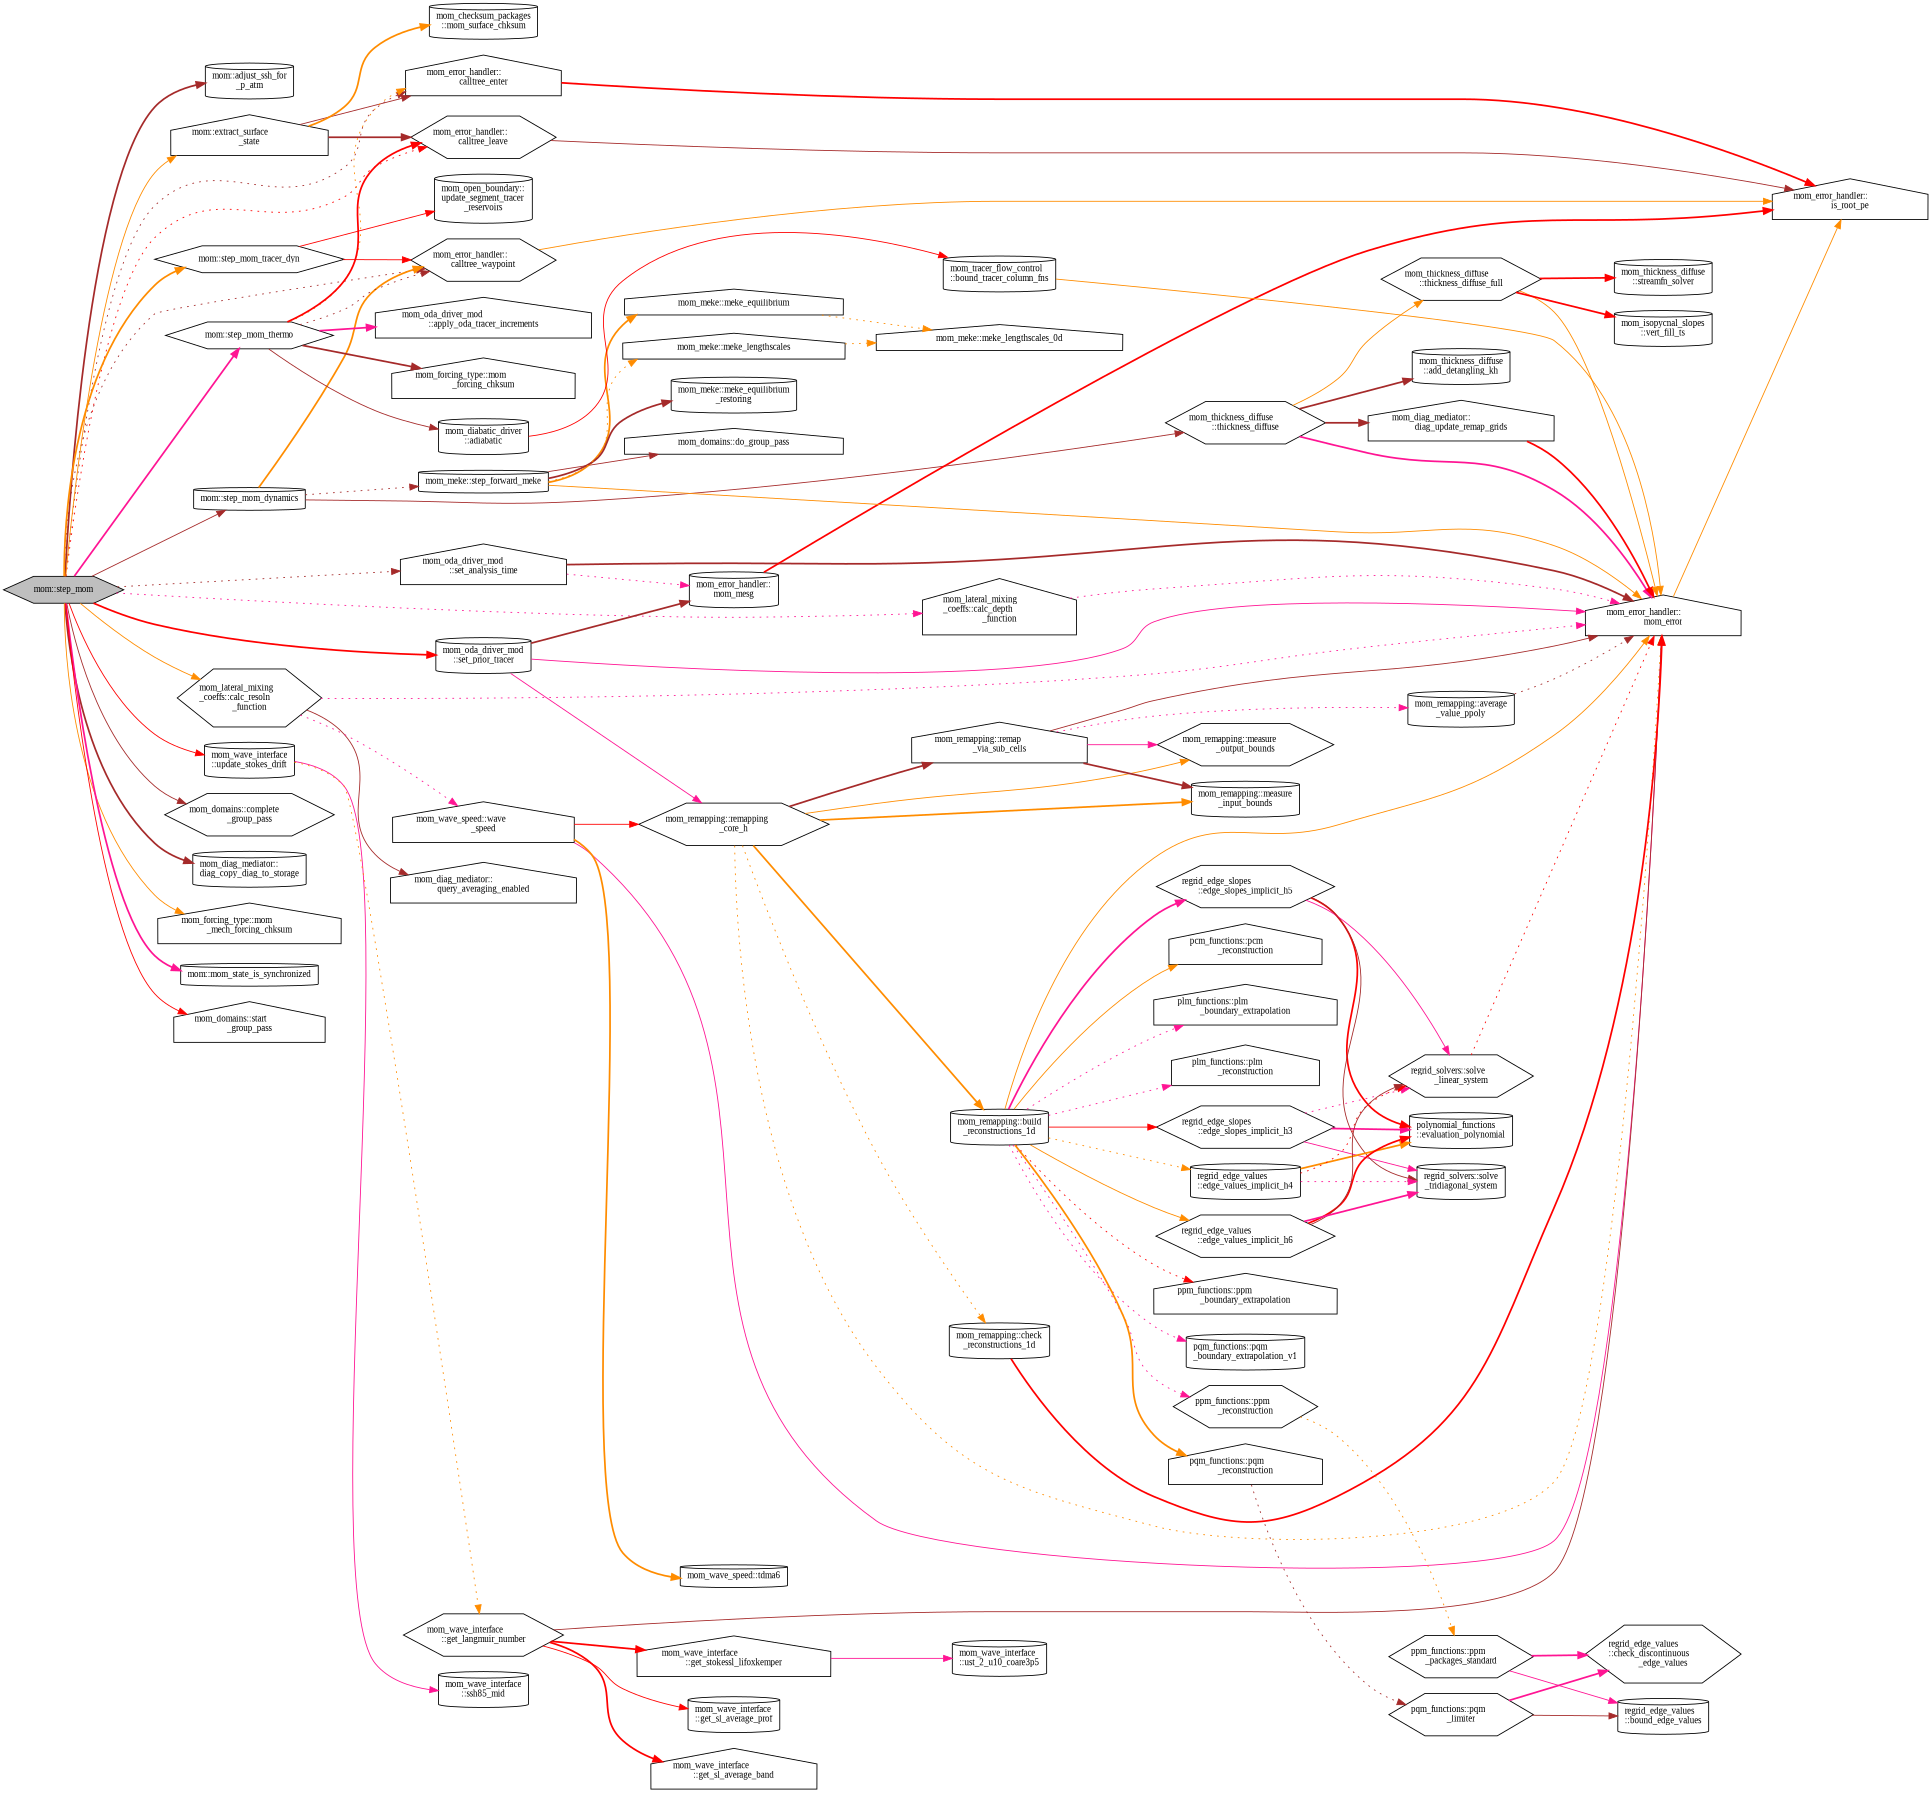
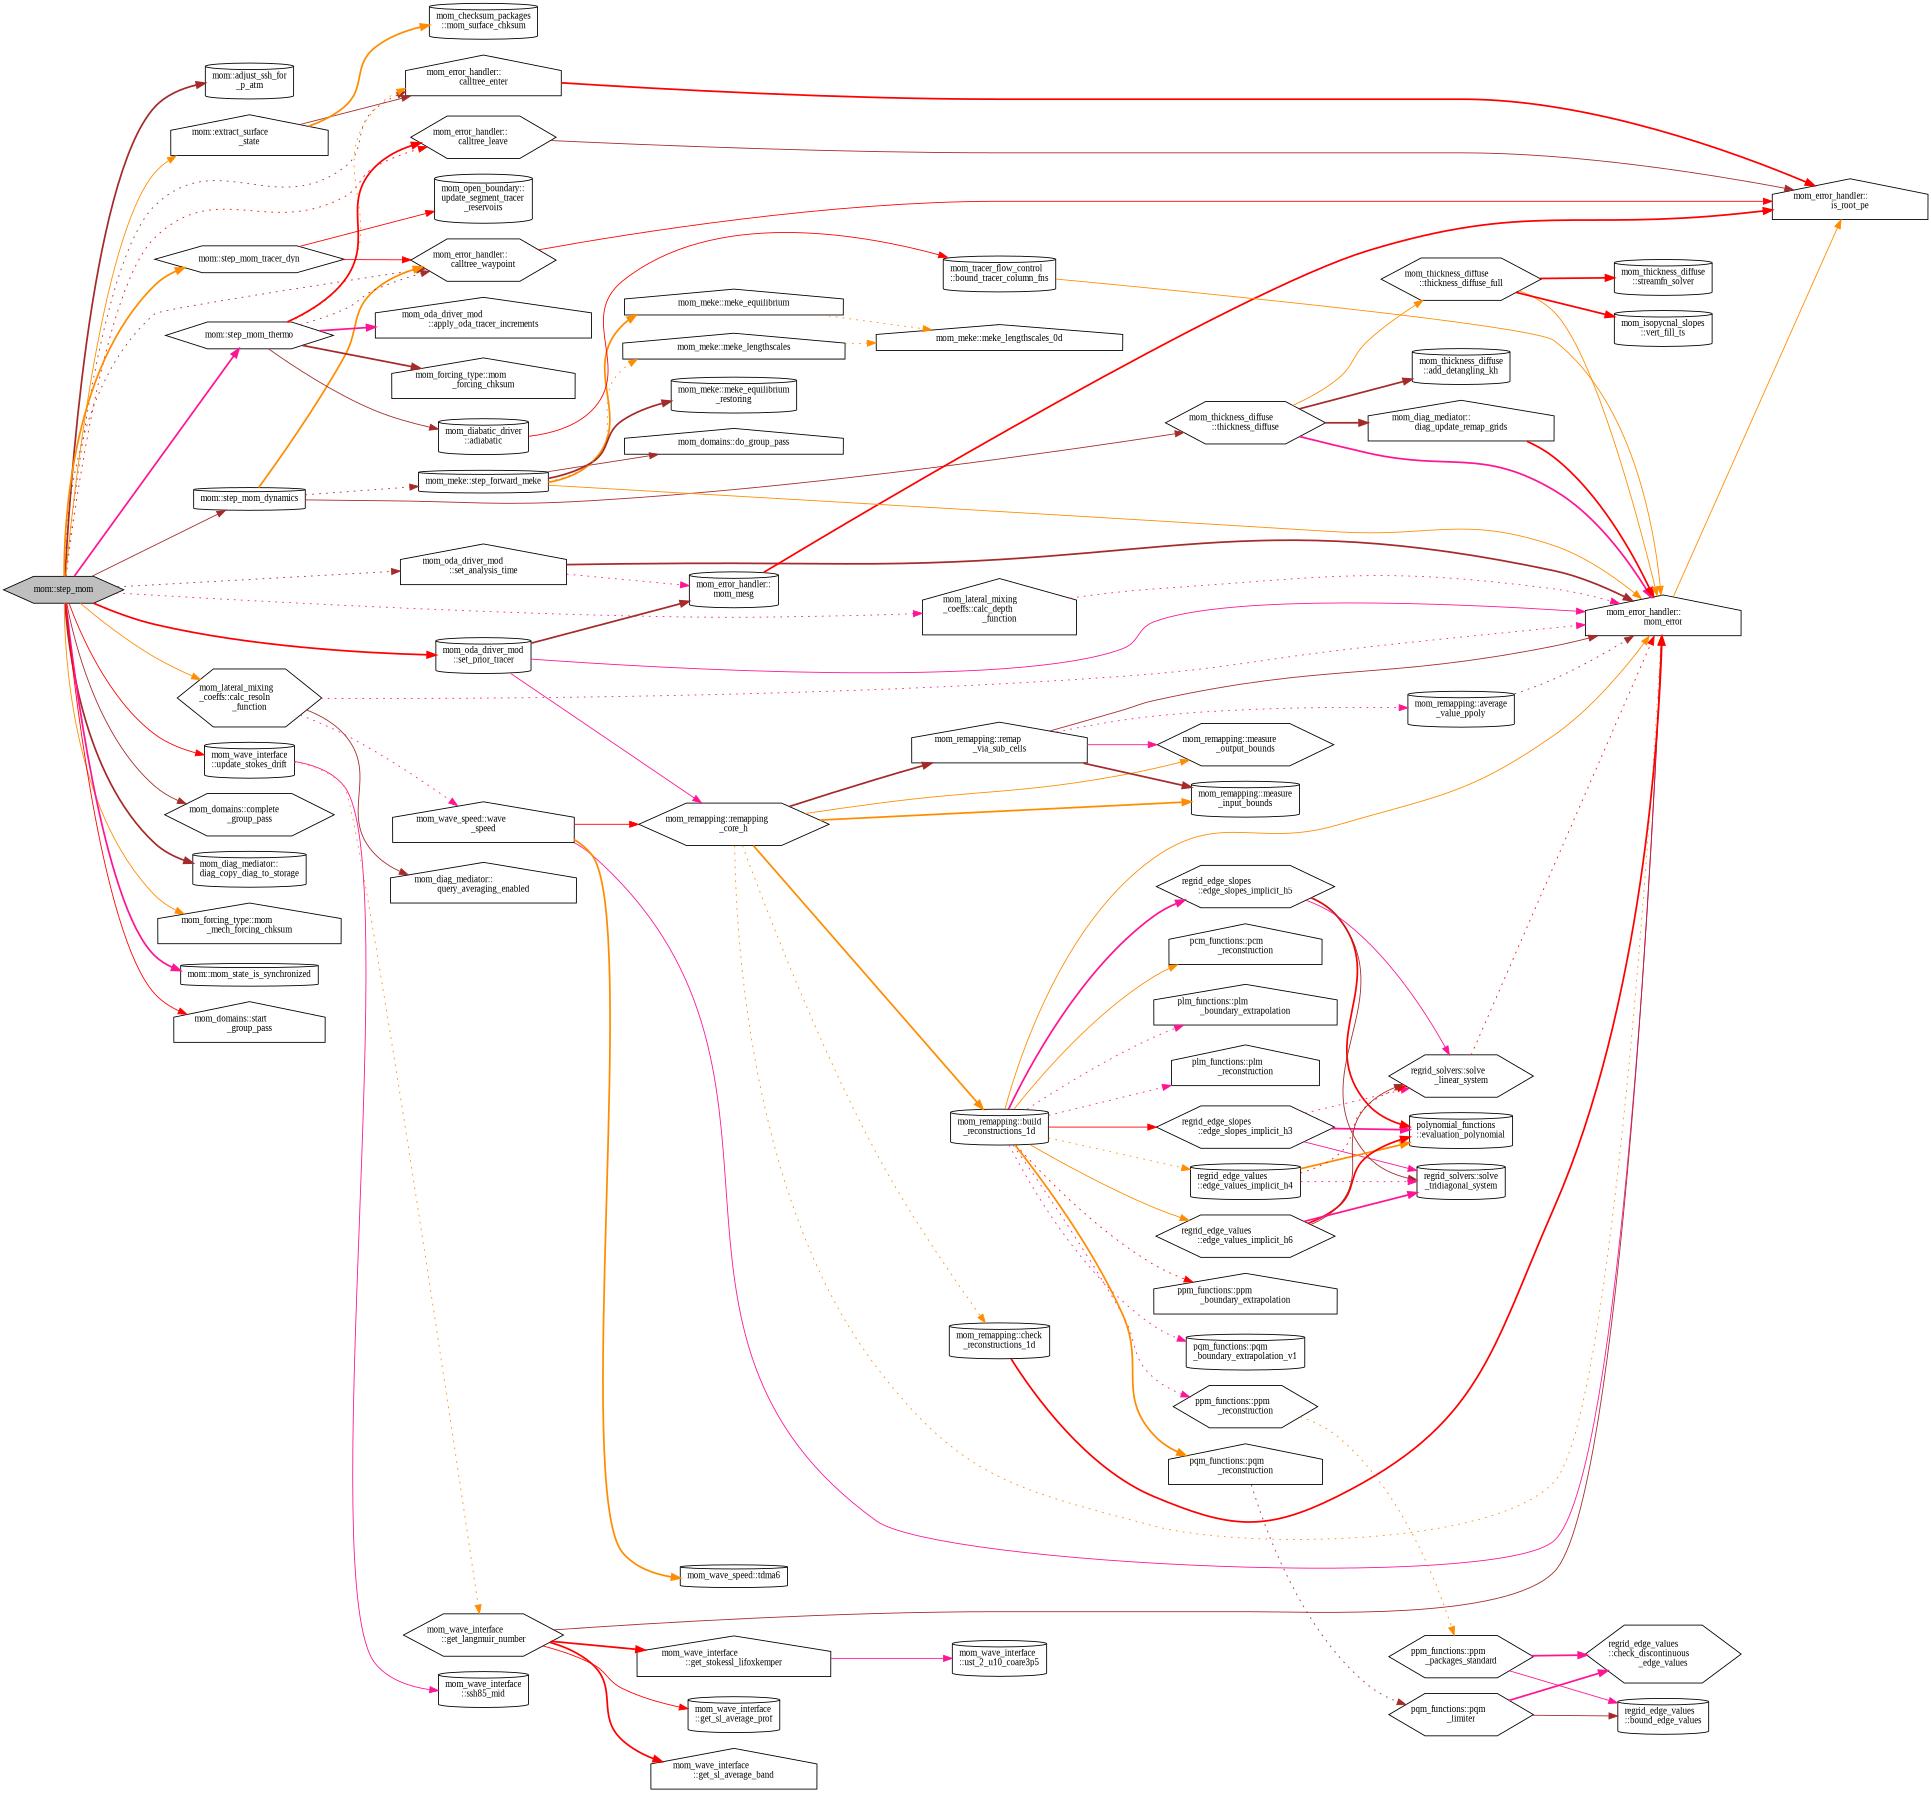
(367, 137) -> none
(1150, 201) -> (1150, 201)
